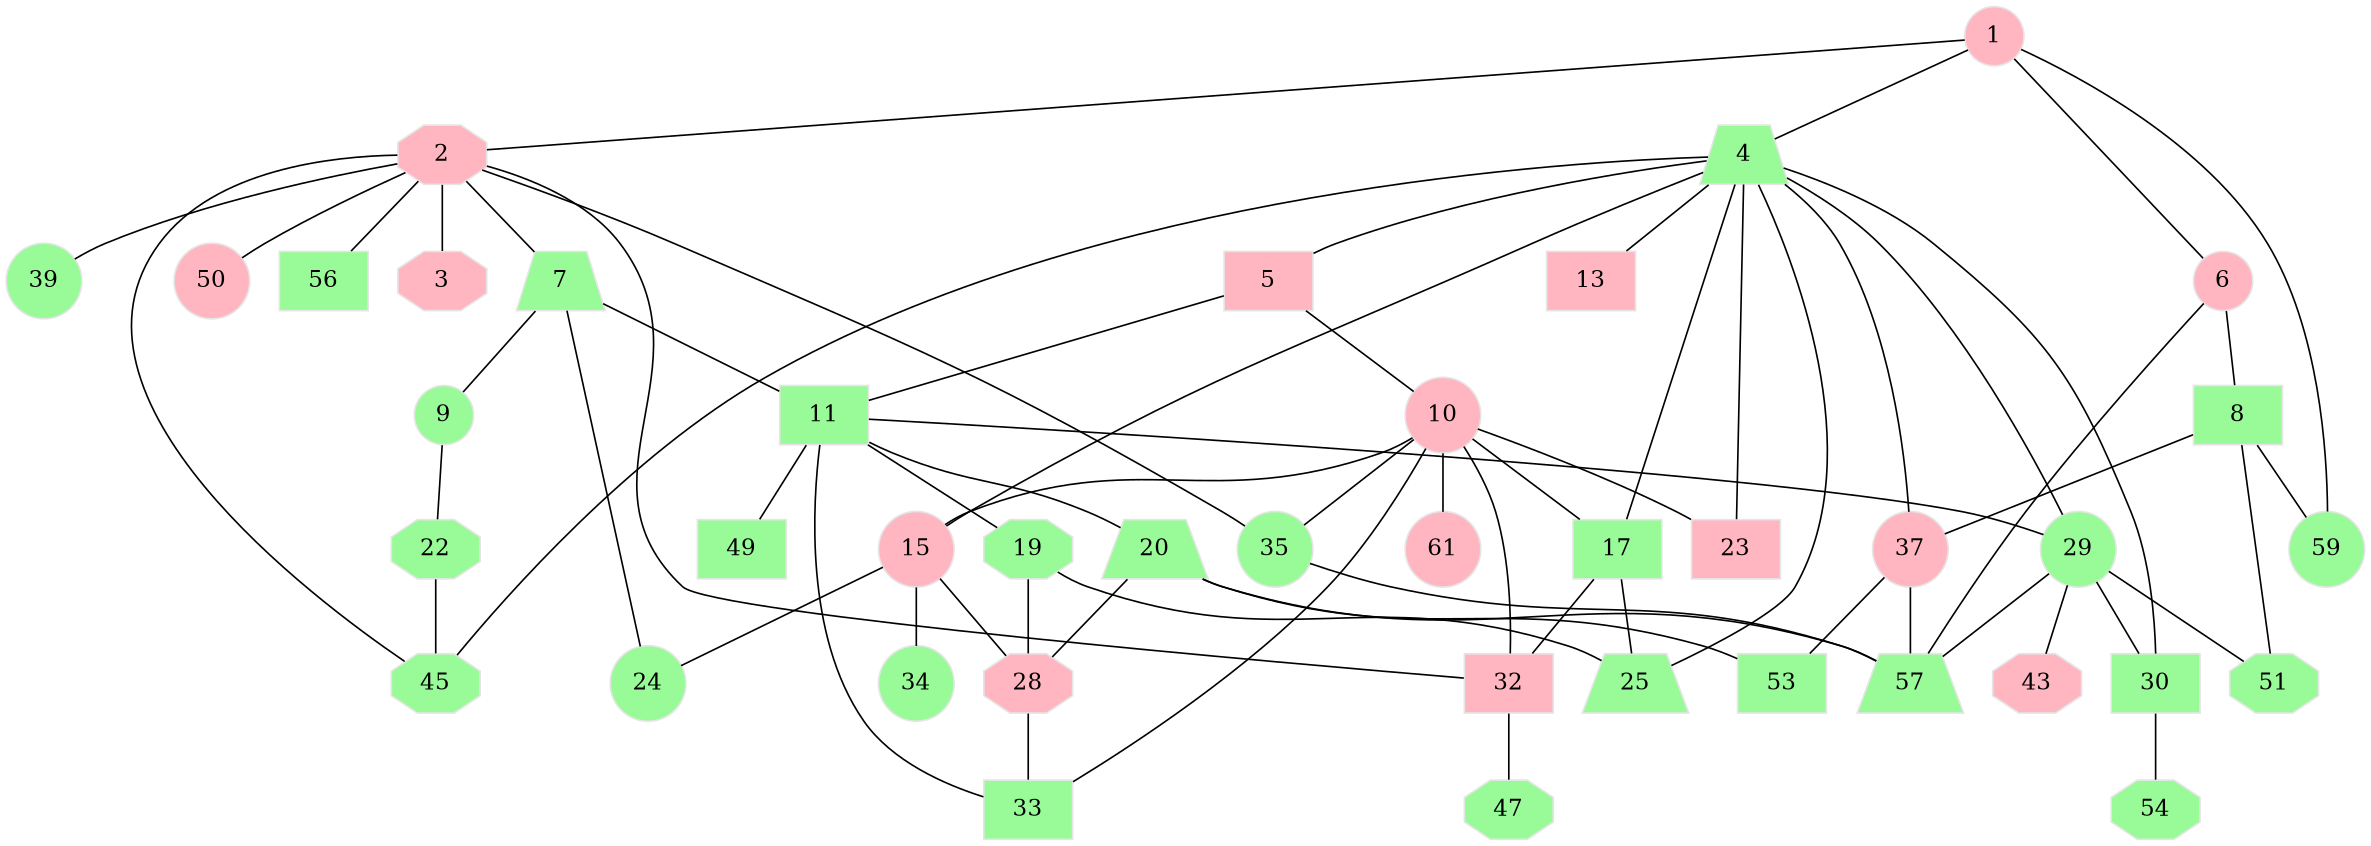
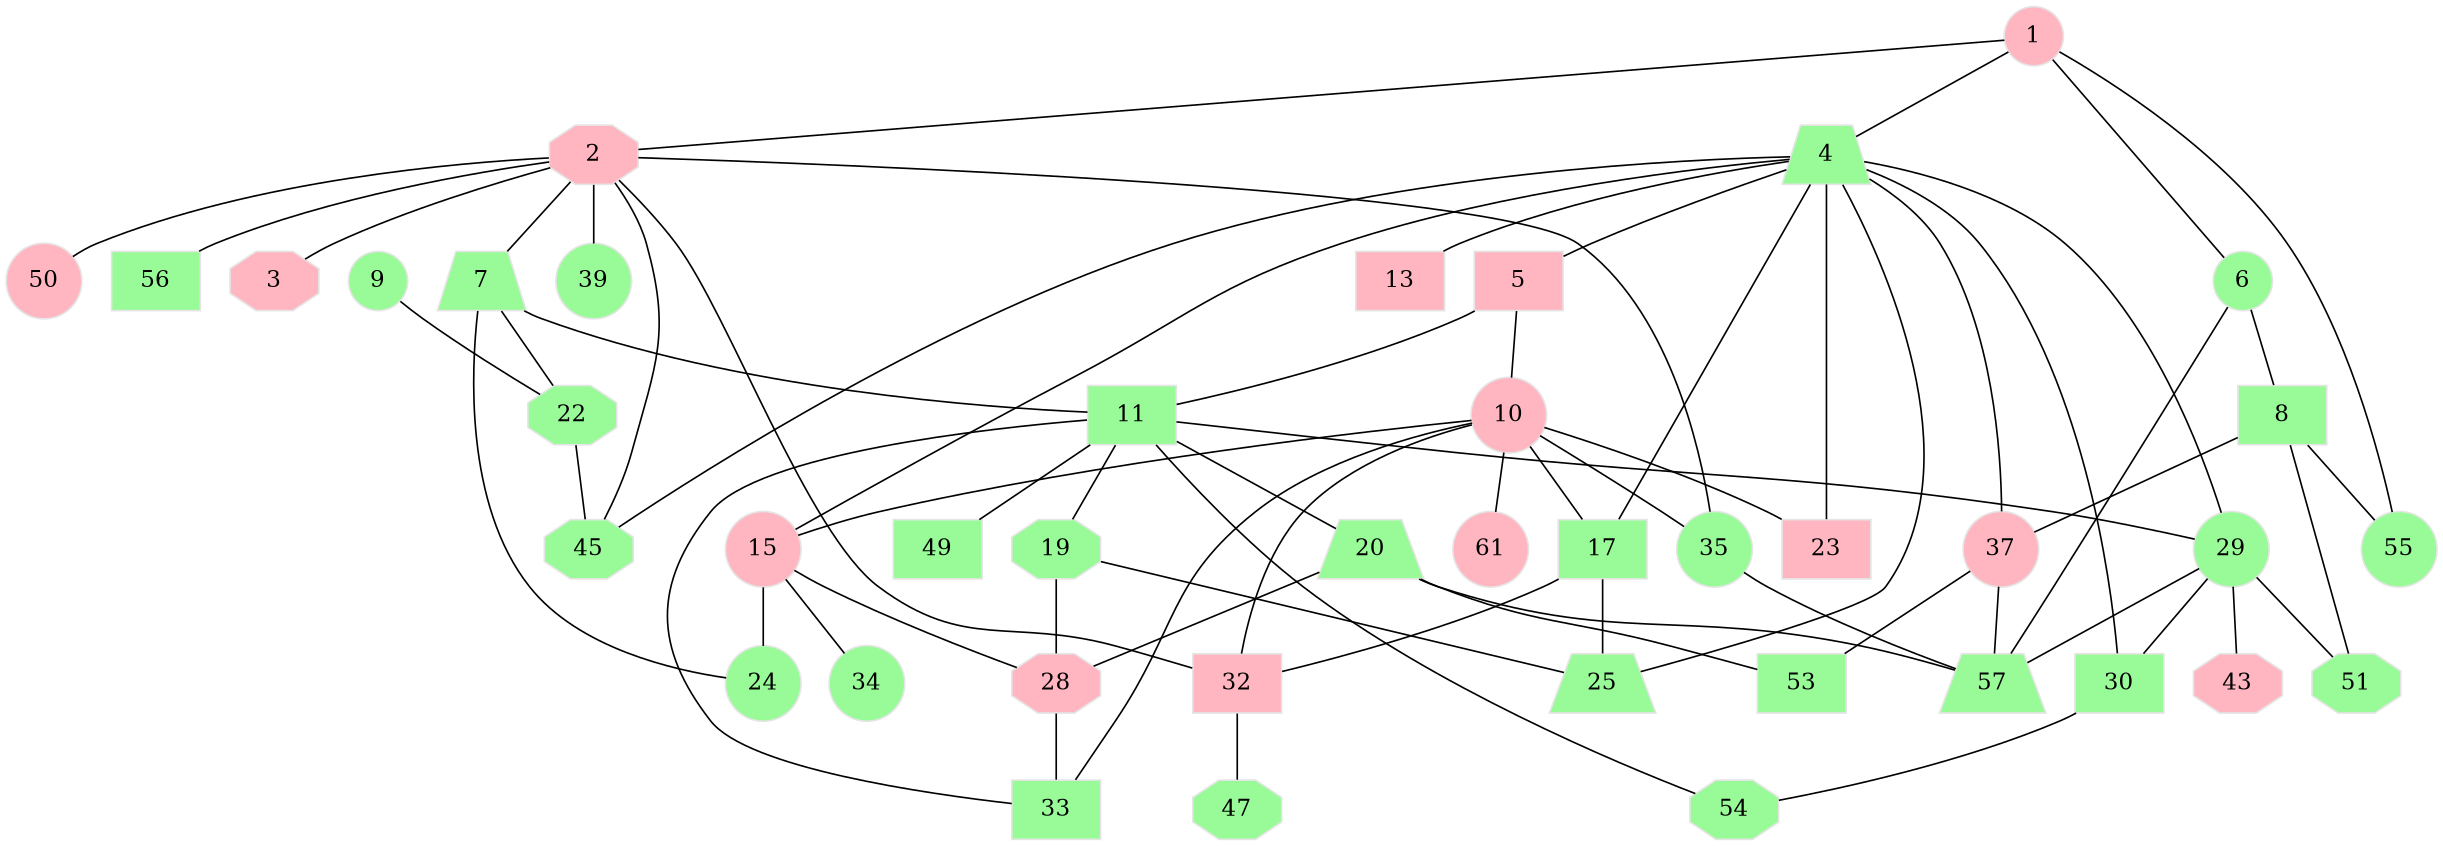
(2223, 281) -> (2243, 281)
(499, 352) -> (527, 348)
(2327, 549) -> (2399, 549)
none -> (1403, 653)
